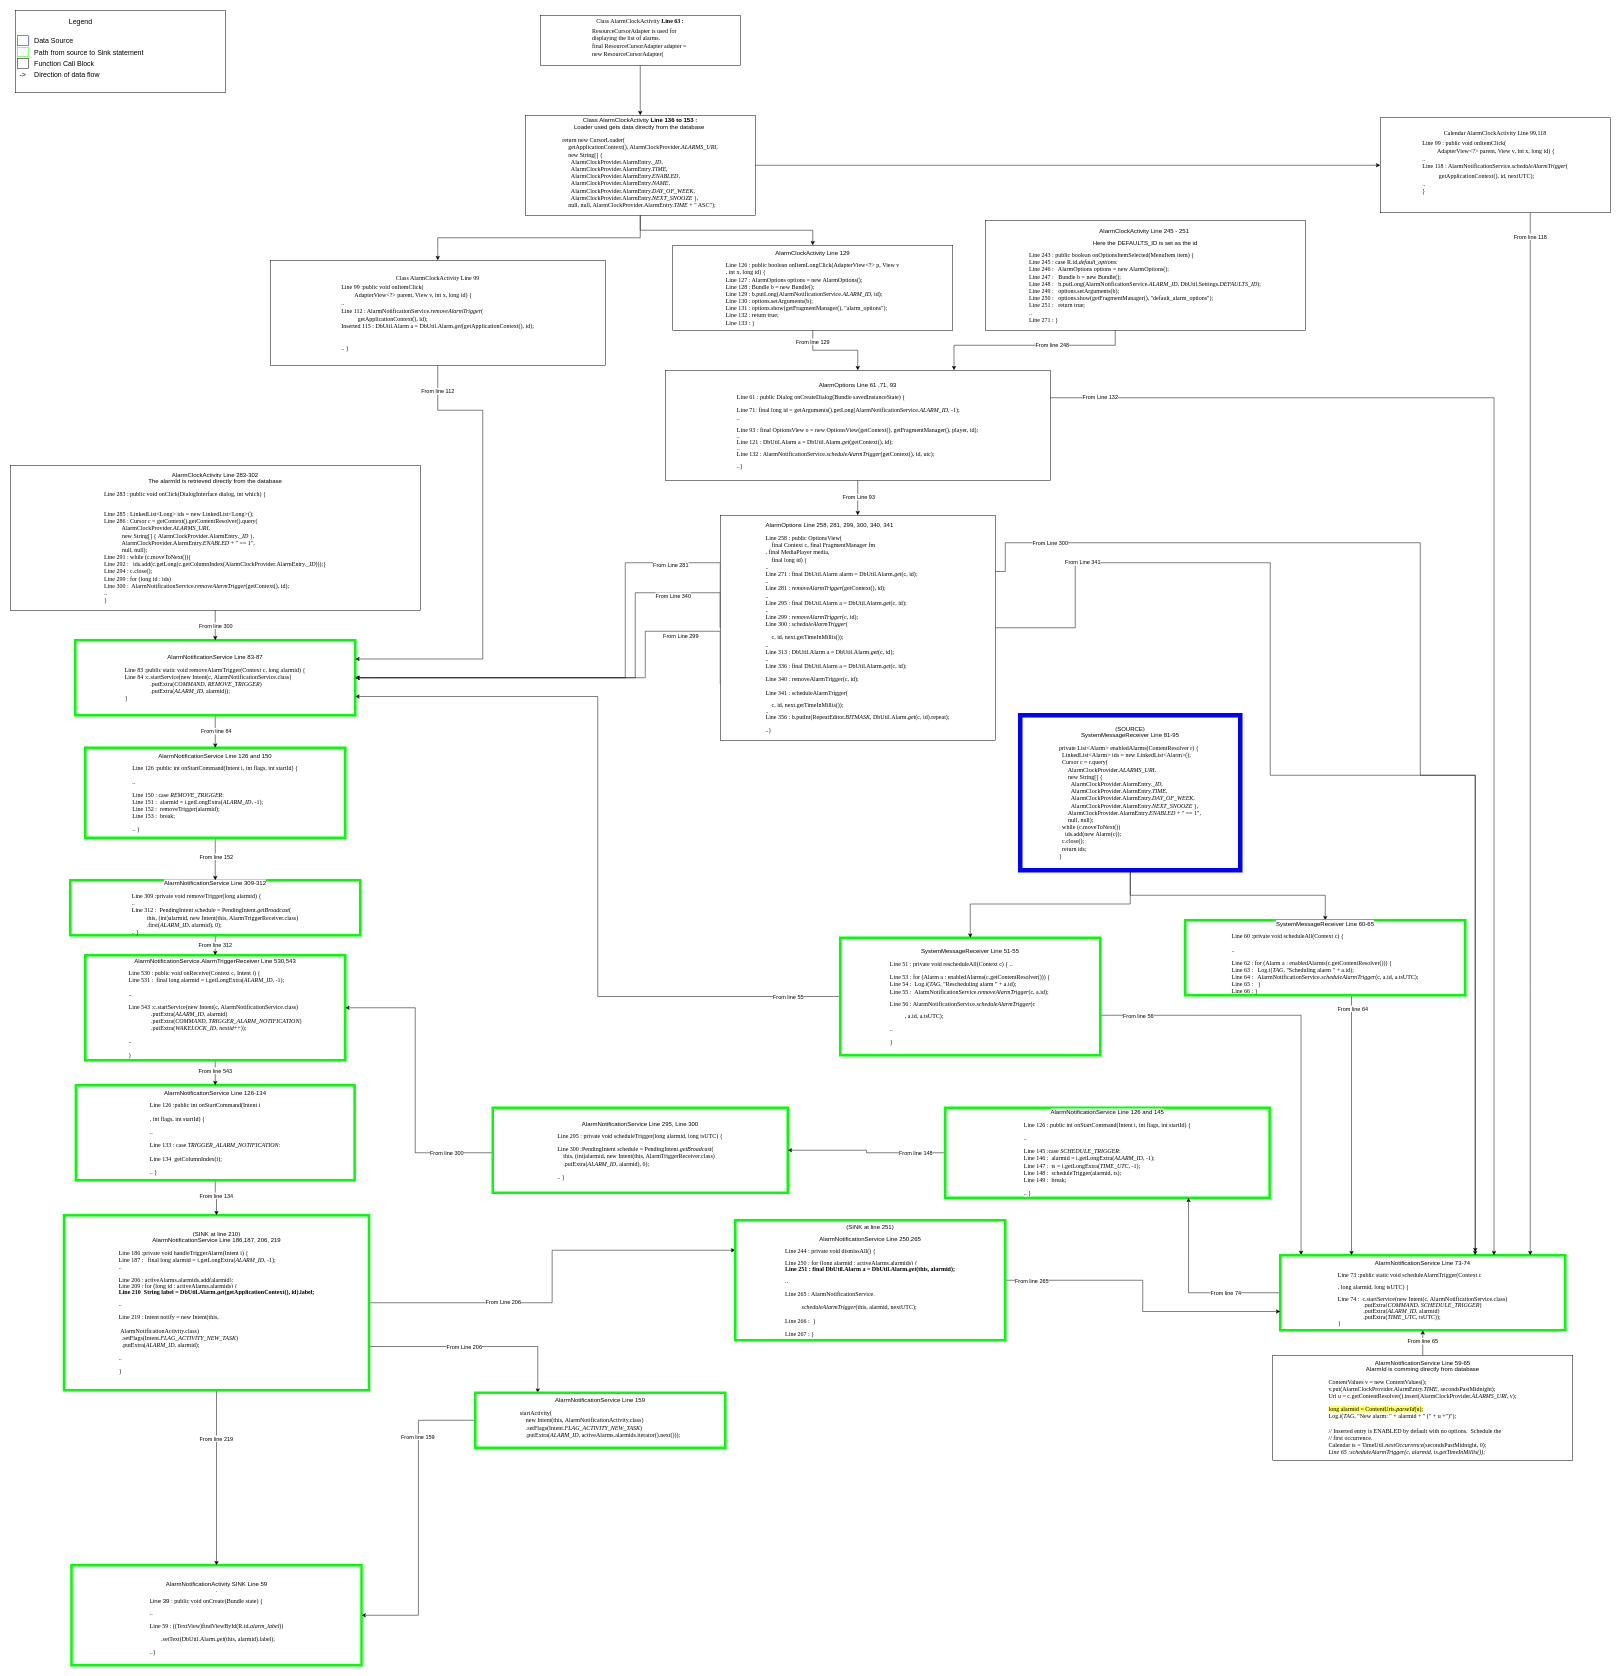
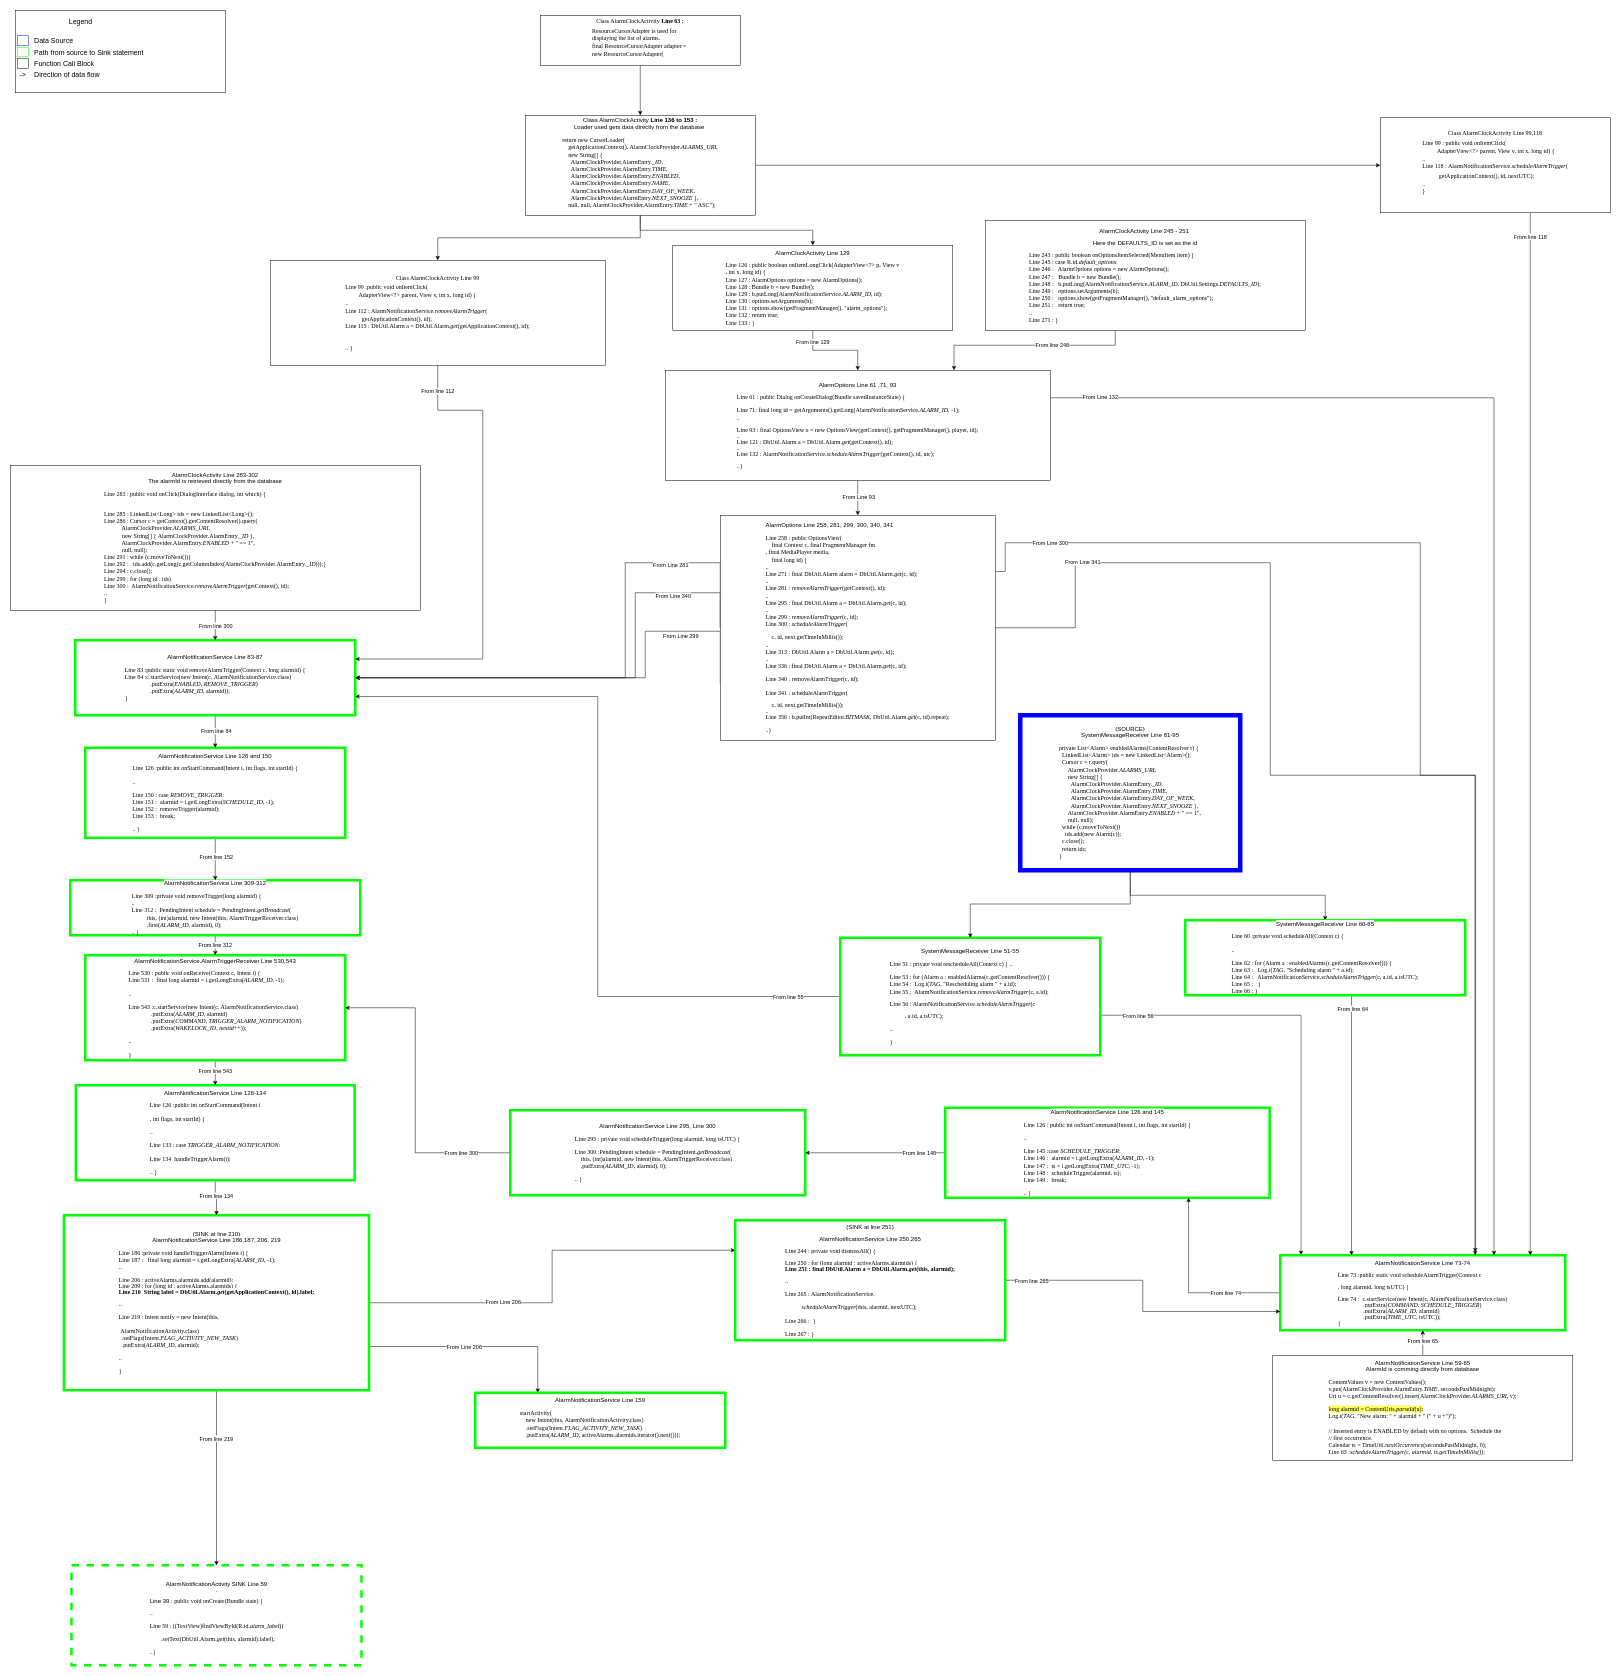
(1495, 165) -> (1495, 165)
(438, 313) -> (438, 313)
(215, 678) -> (215, 678)
(215, 793) -> (215, 793)
(215, 1133) -> (215, 1133)
(640, 1150) -> (658, 1153)
(418, 1437) -> none
(217, 1615) -> (217, 1615)
